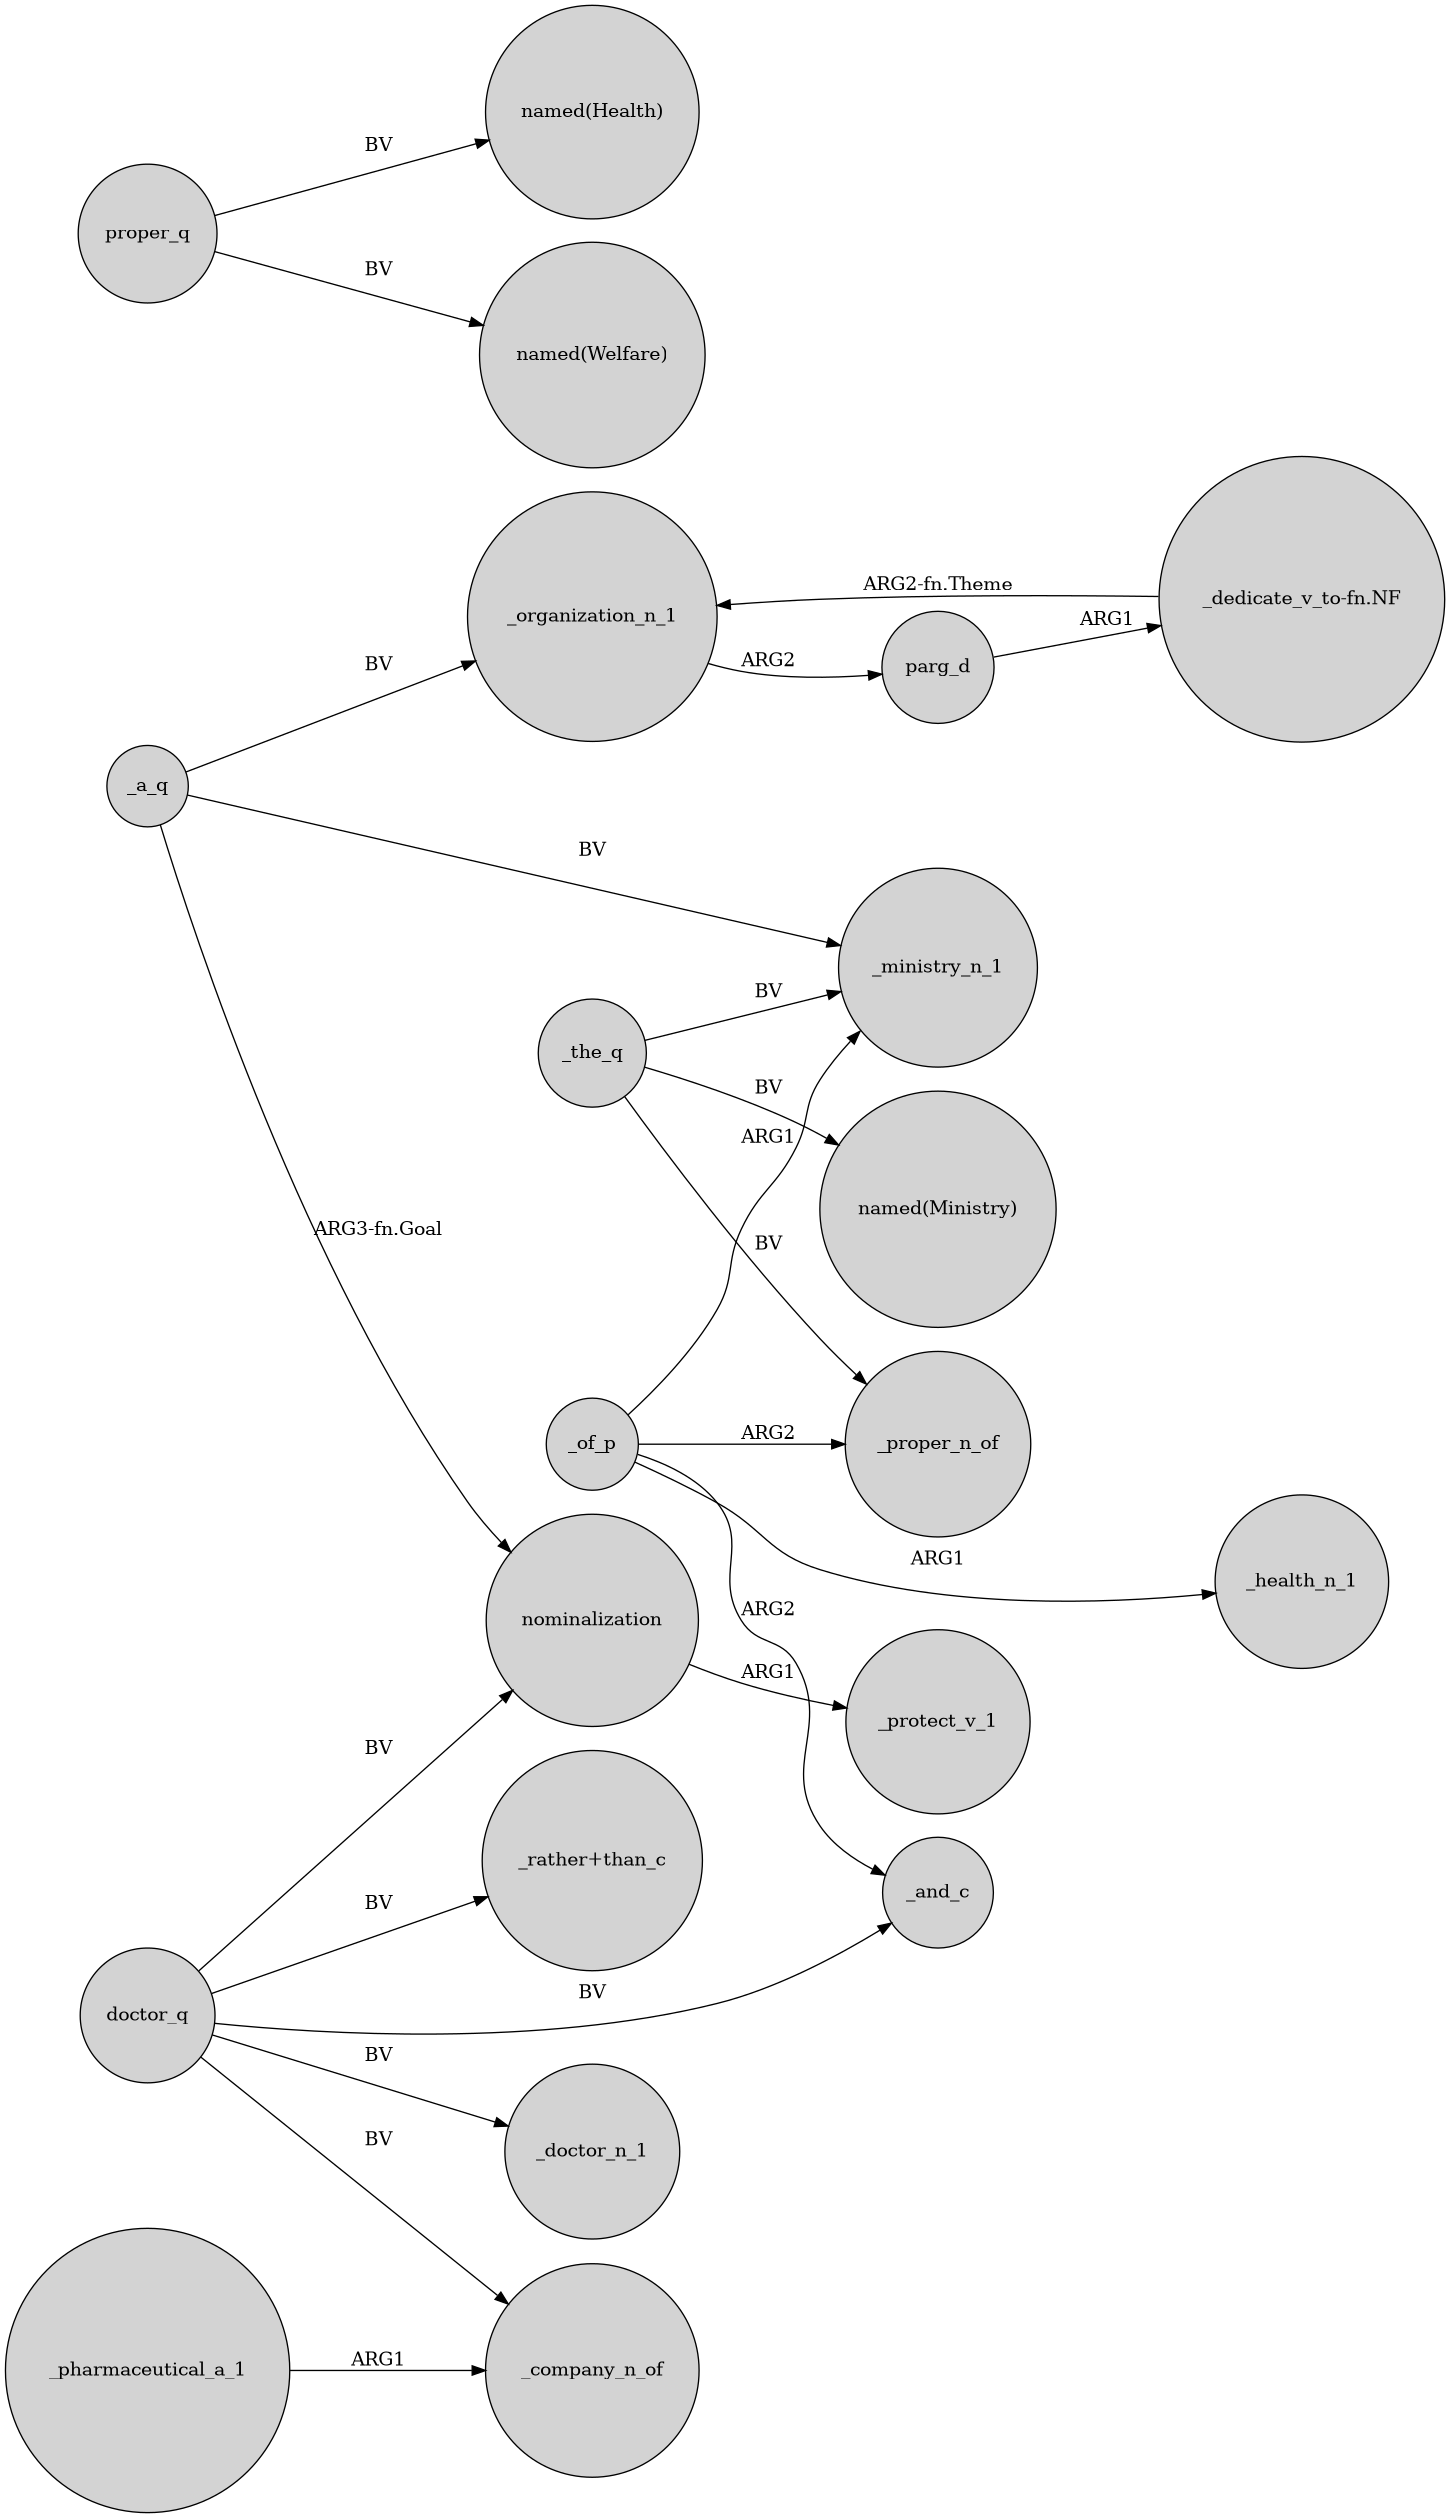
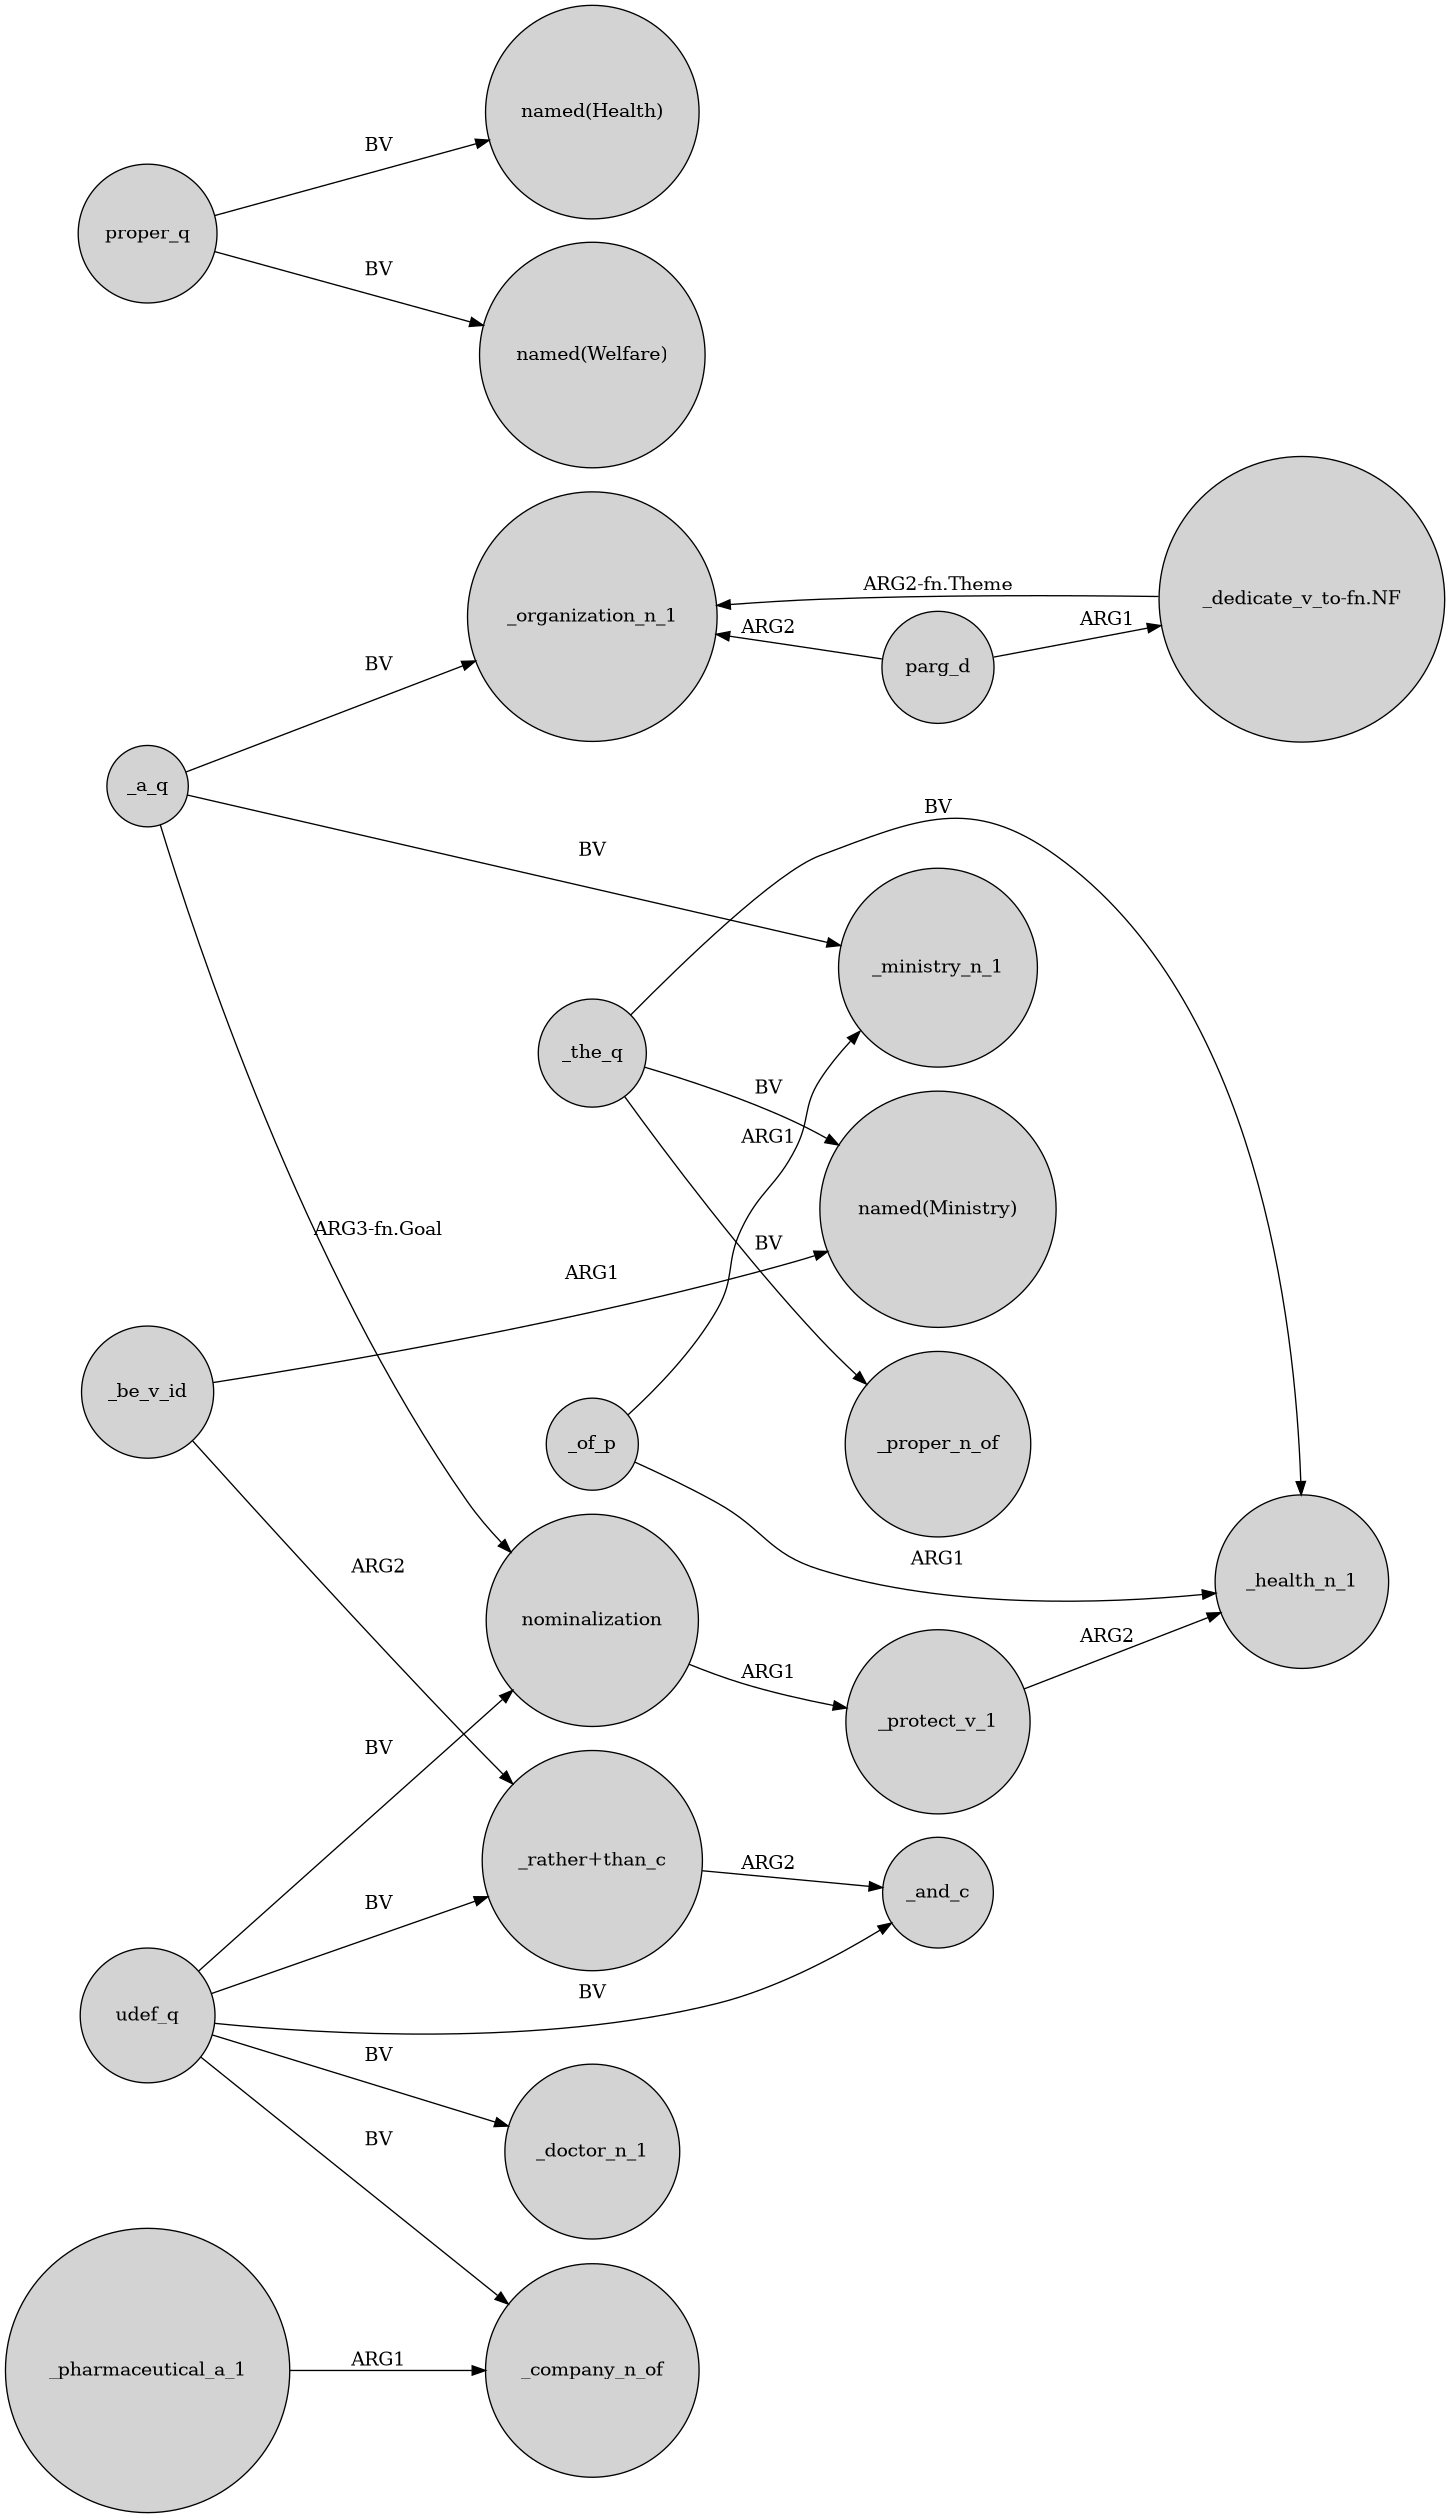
(788, 676) -> (806, 647)
(736, 1018) -> (1127, 922)
none -> (148, 1392)
(735, 1444) -> none
(778, 1646) -> (786, 1879)
none -> (1116, 1653)
(148, 2015) -> (148, 2015)
